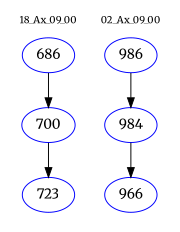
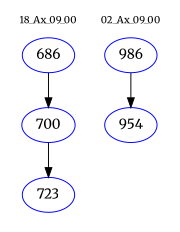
(131, 125) -> (131, 125)
(131, 195) -> none
